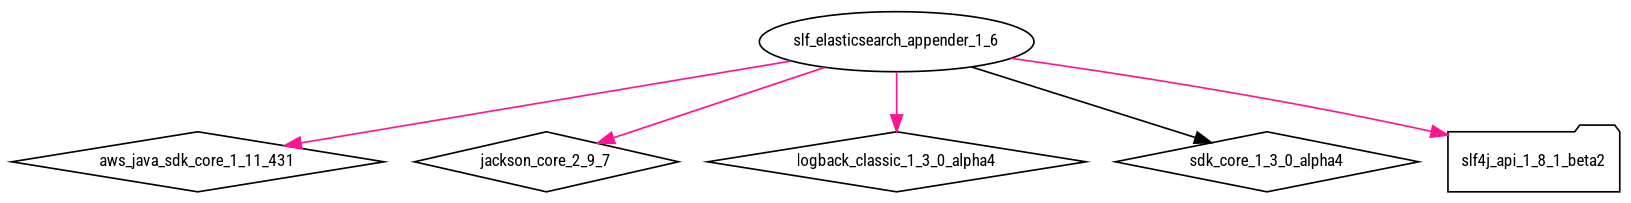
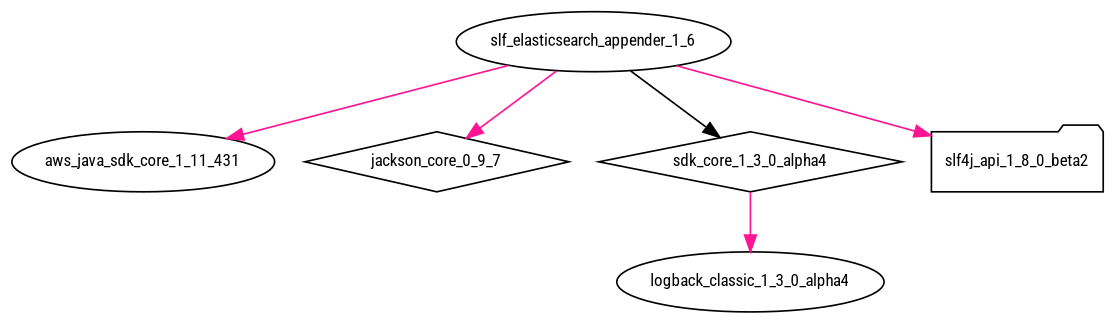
(897, 94) -> (750, 214)
(198, 162) -> (143, 162)
(546, 162) -> (437, 162)
(897, 162) -> (750, 282)
(1534, 162) -> (1017, 162)
